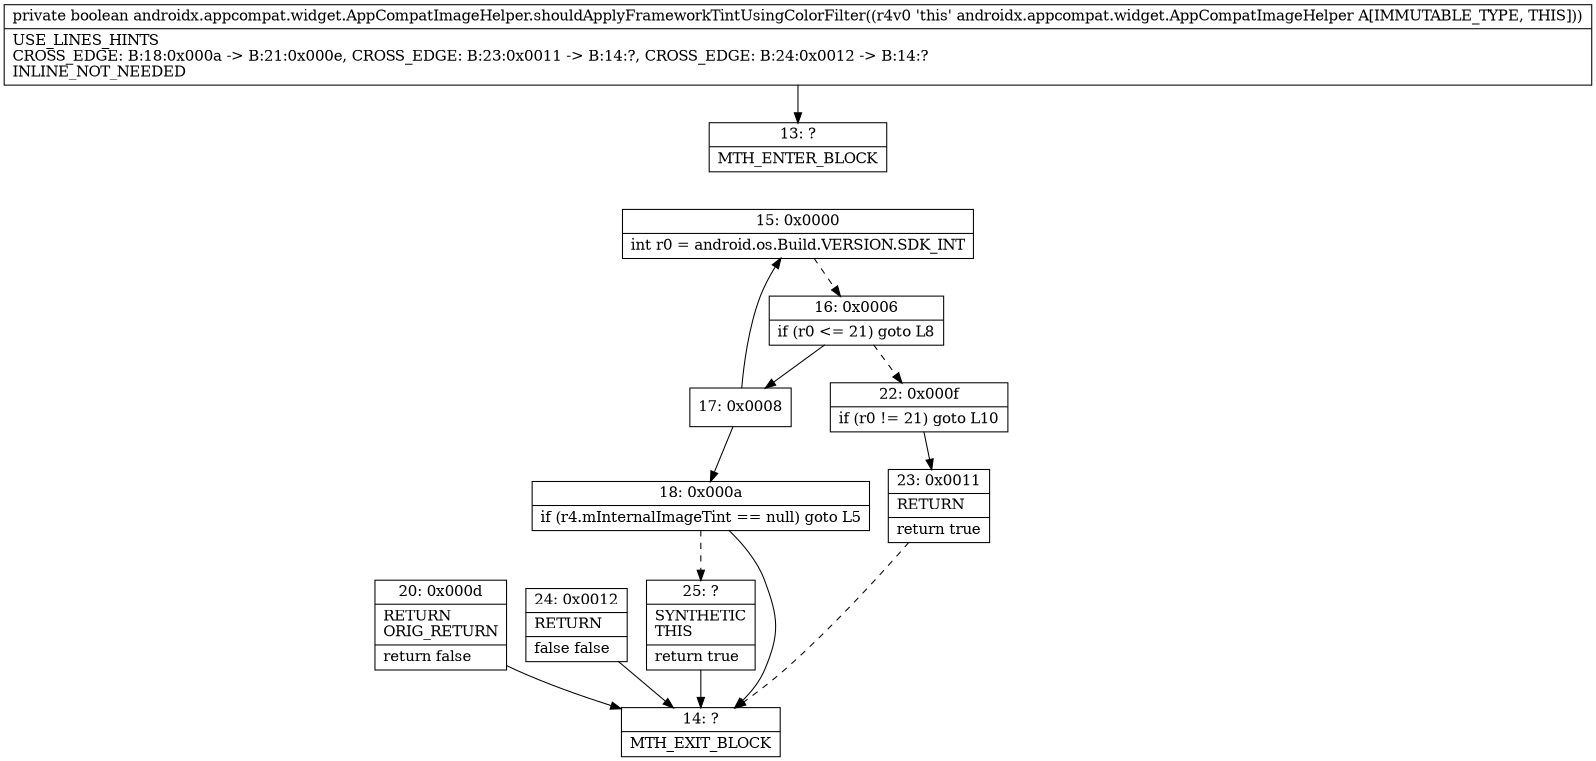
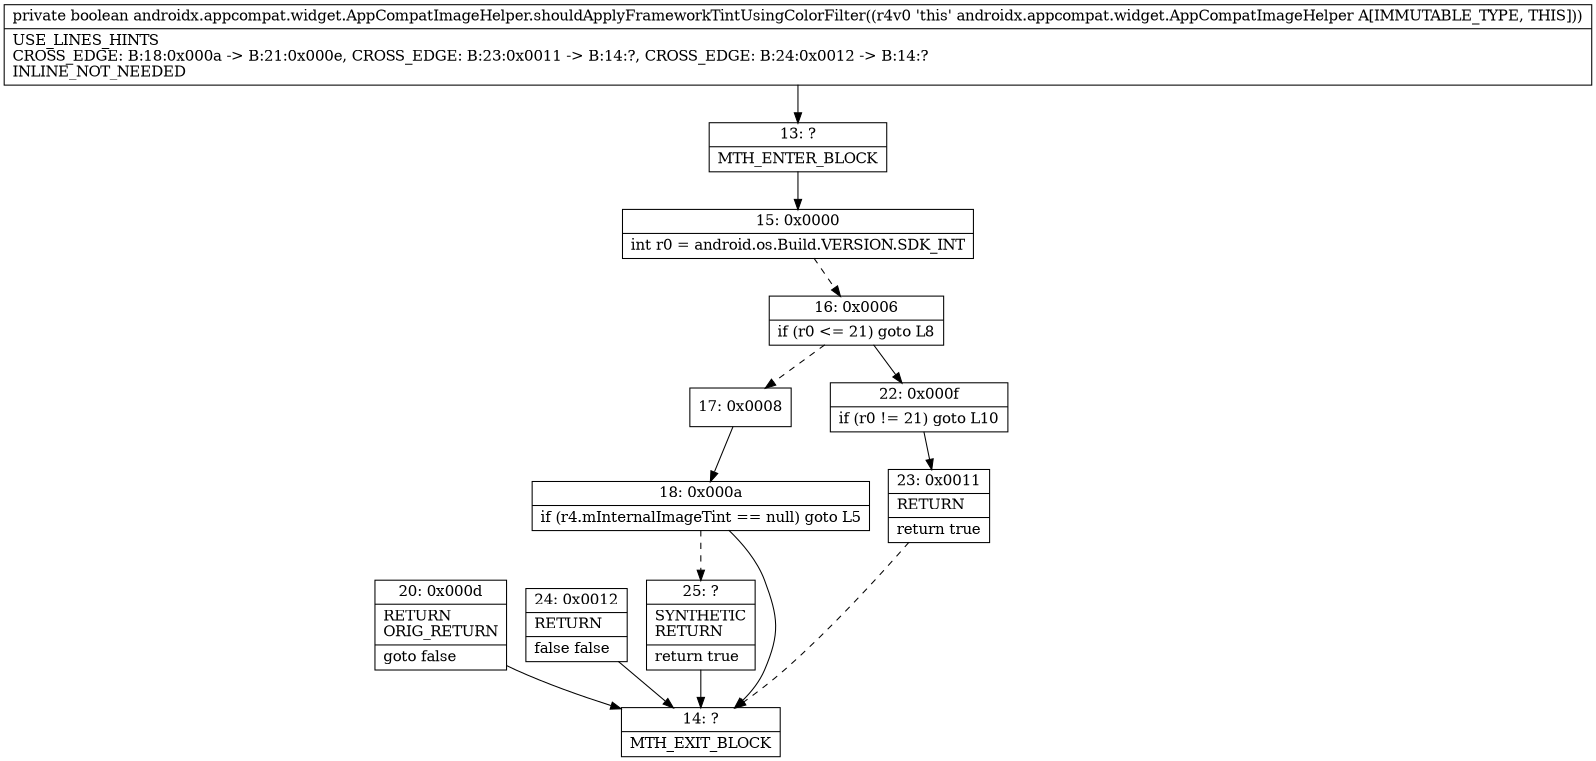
(752, 326) -> (798, 185)
(885, 360) -> (885, 360)
(799, 363) -> (799, 363)
(674, 632) -> (689, 632)
(428, 657) -> (420, 657)
